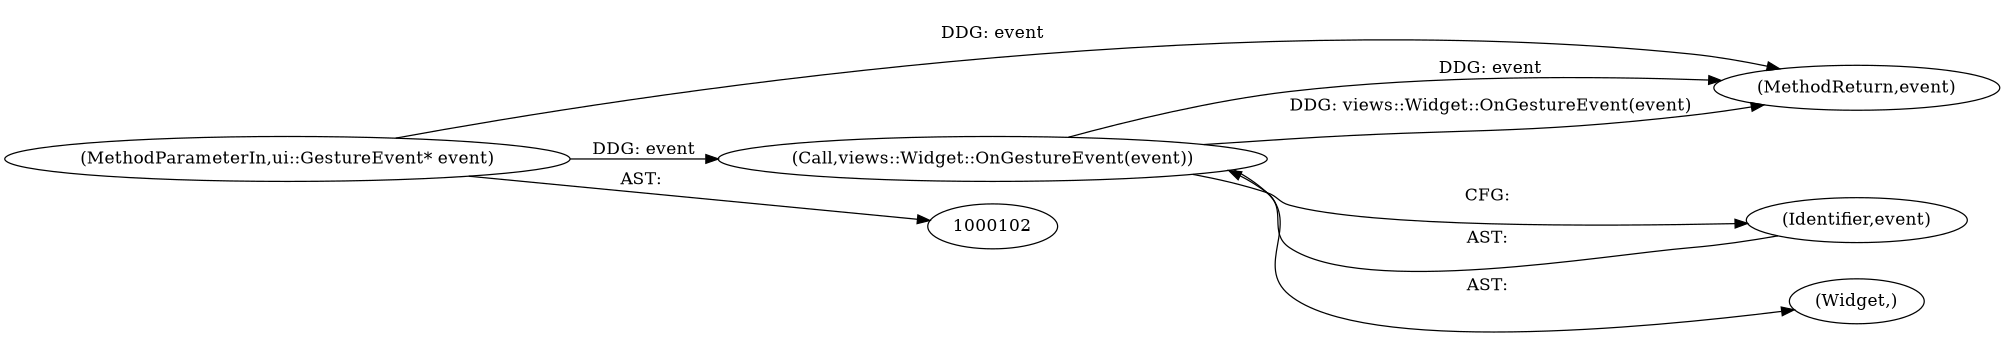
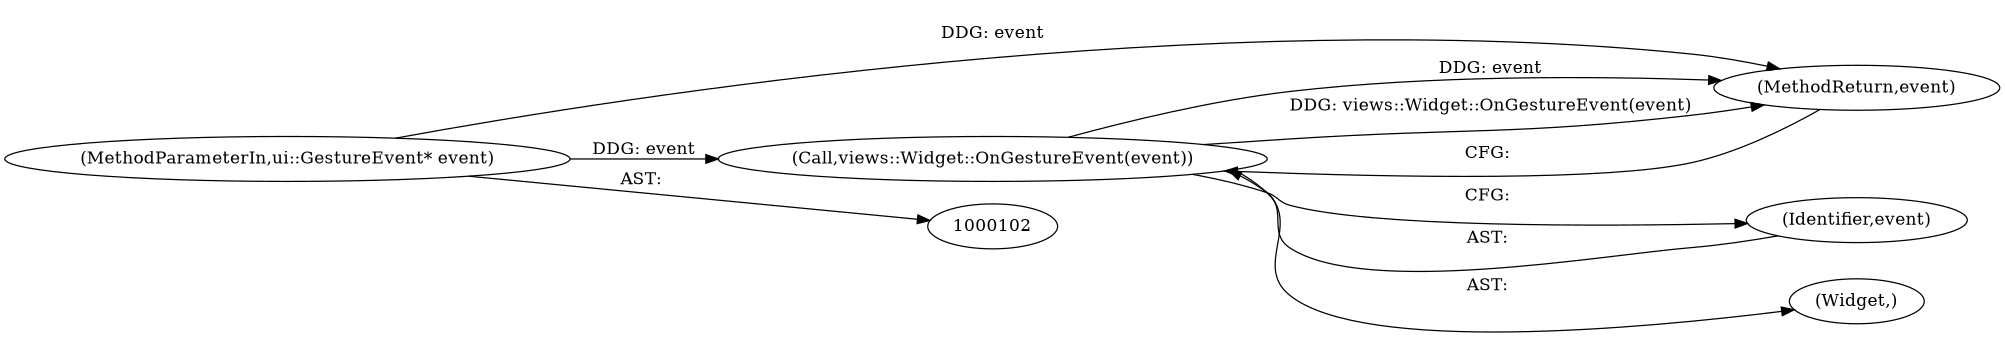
none -> (1535, 176)
